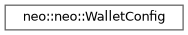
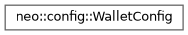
(94, 18) -> (94, 18)
